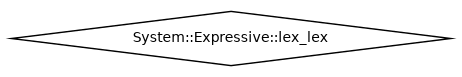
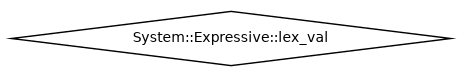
(231, 39) -> (231, 39)
